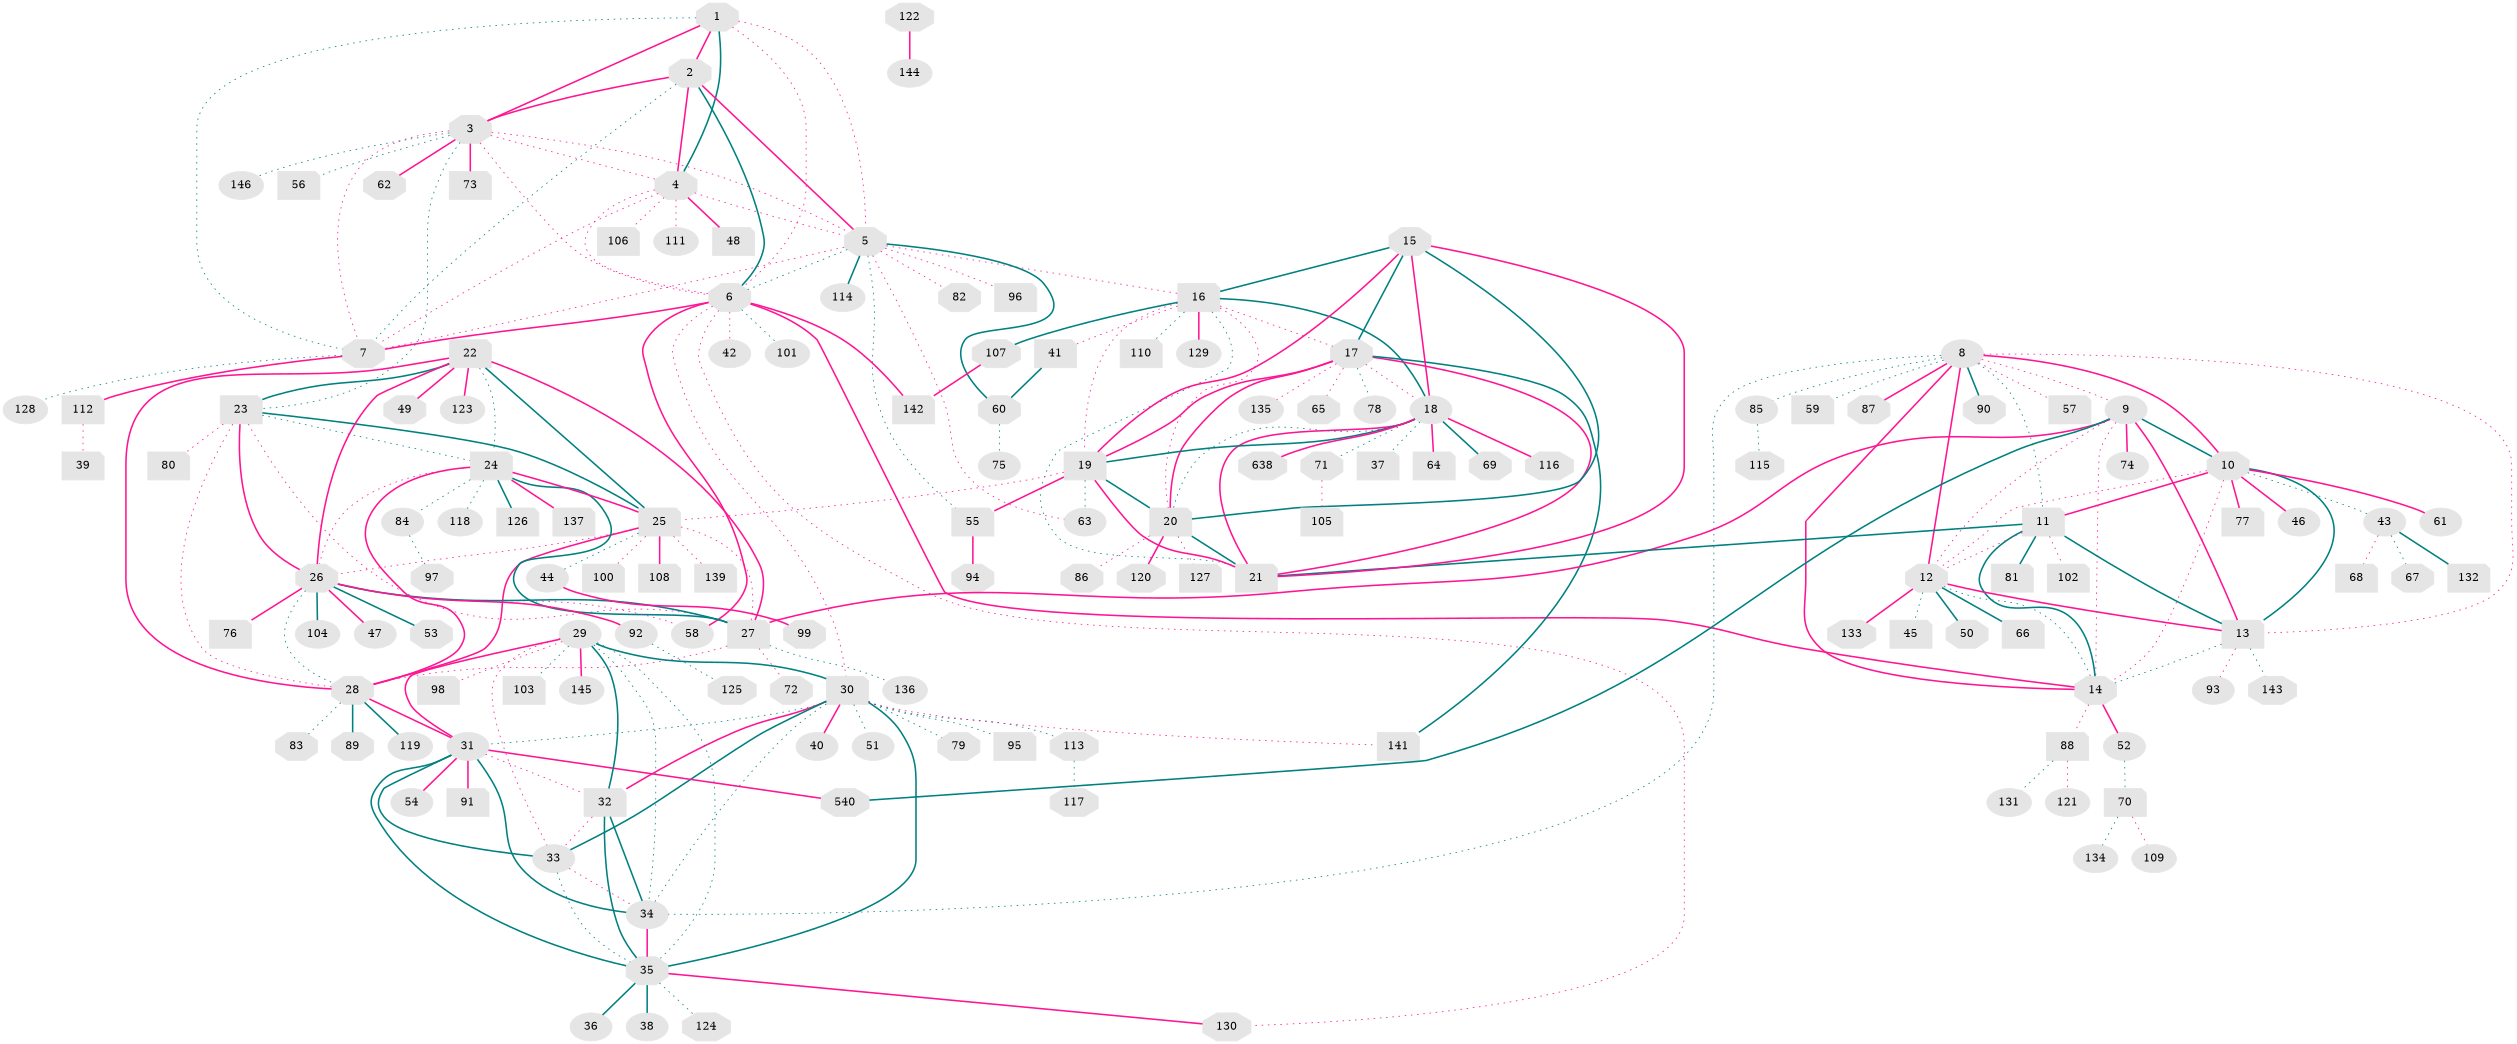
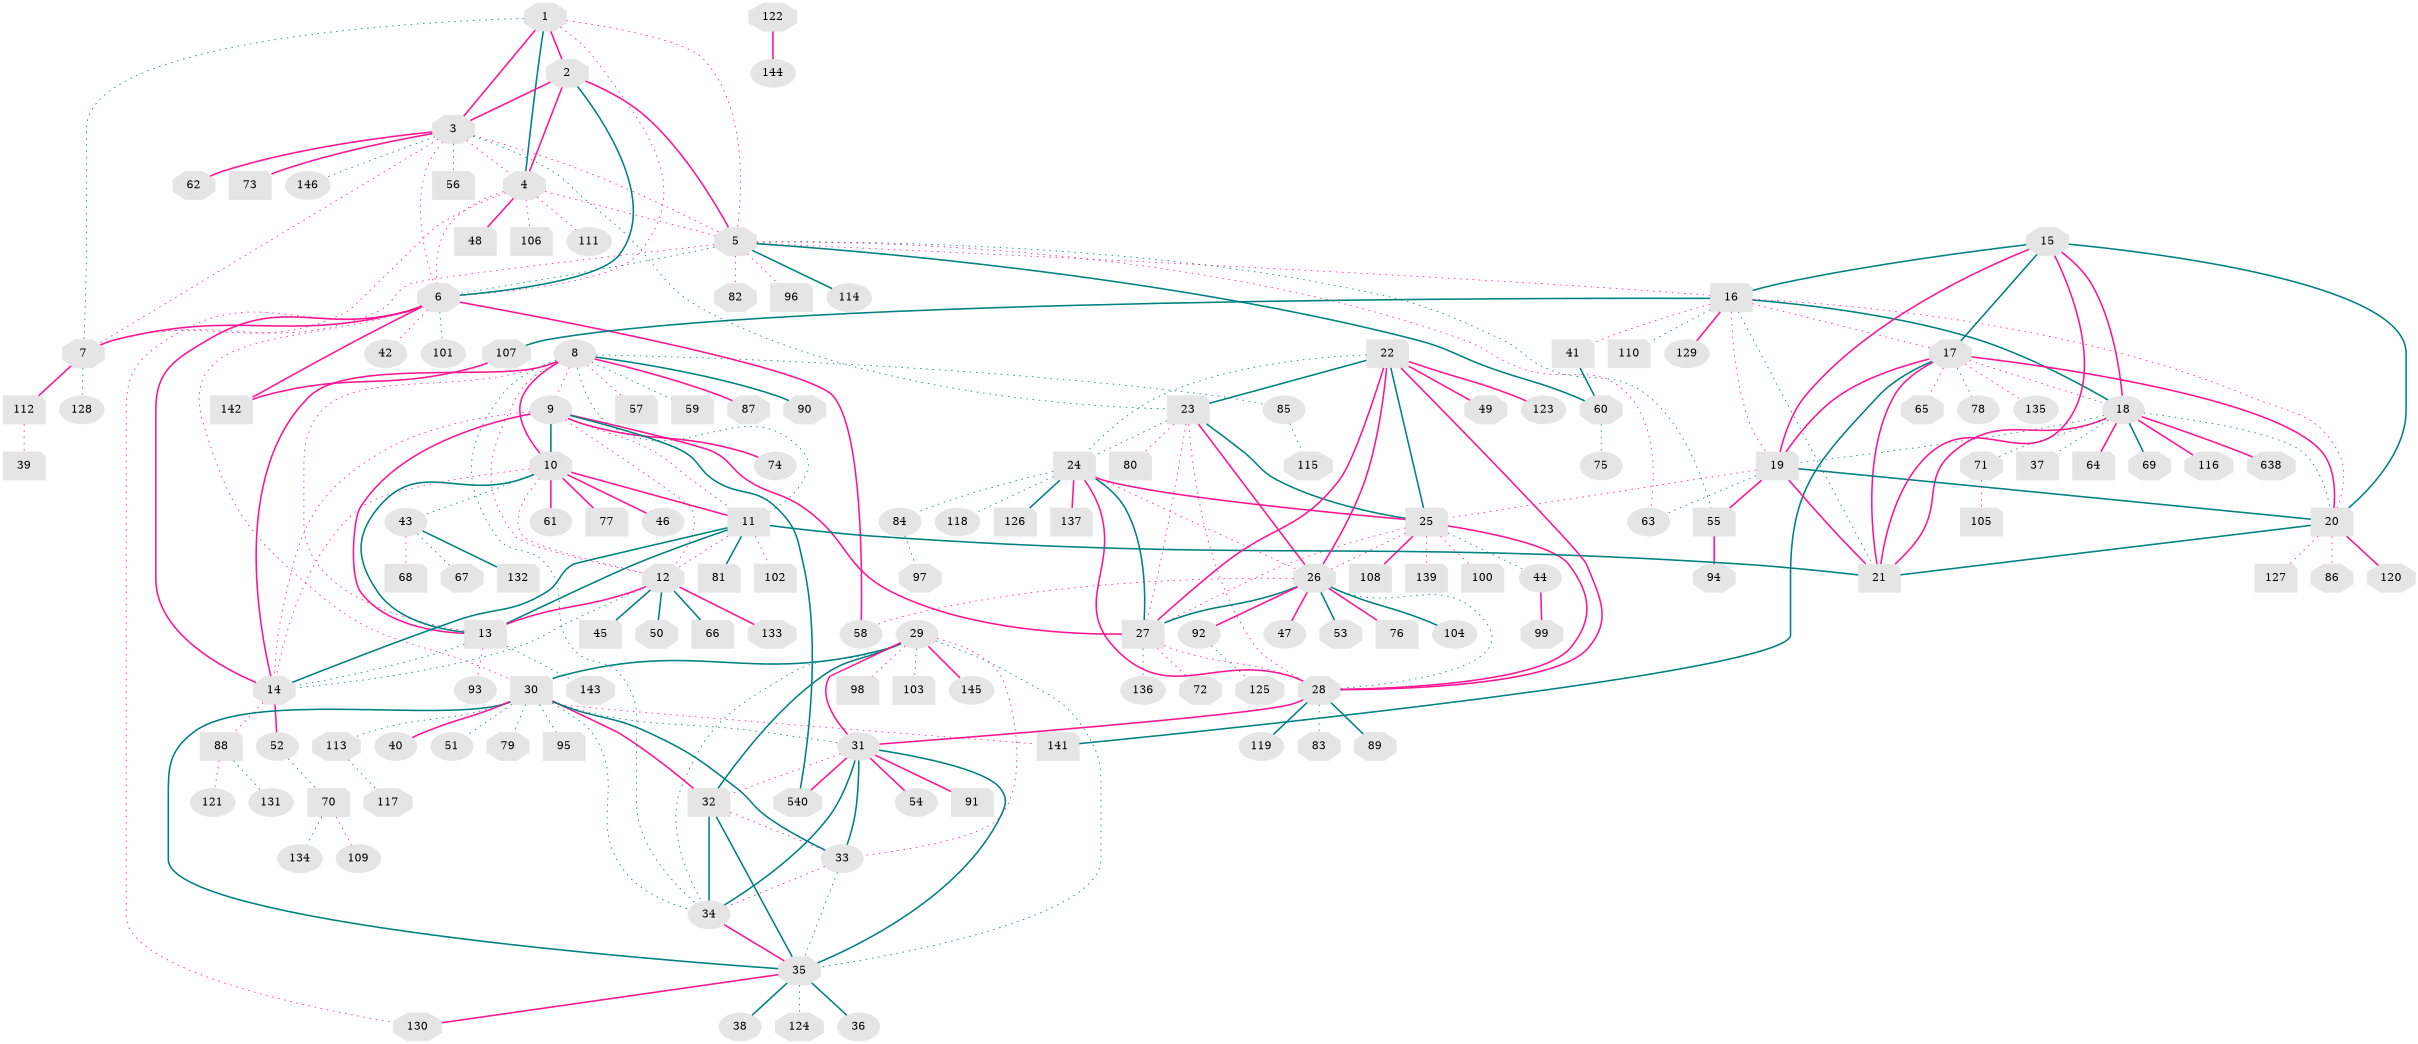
(519, 206) -> none
(1262, 445) -> (1929, 446)
none -> (655, 452)
(1945, 466) -> (497, 505)
(1919, 606) -> (633, 605)
